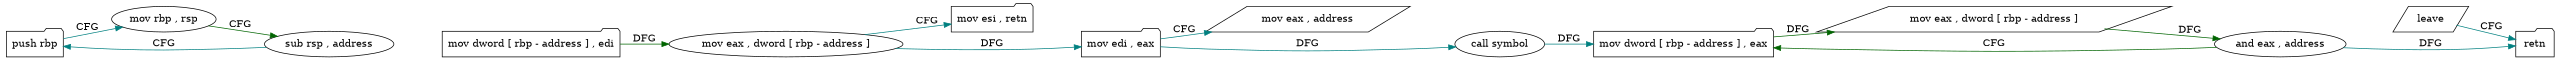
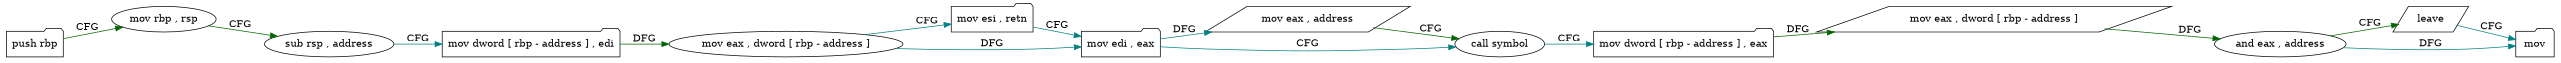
(1184, 30) -> (1184, 30)
none -> (1054, 31)
none -> (1412, 33)
(90, 34) -> (90, 34)
(1569, 39) -> (1569, 39)
(1308, 44) -> (1308, 44)
(2535, 44) -> (2535, 44)
(168, 50) -> (414, 44)
(1999, 51) -> (2361, 31)
